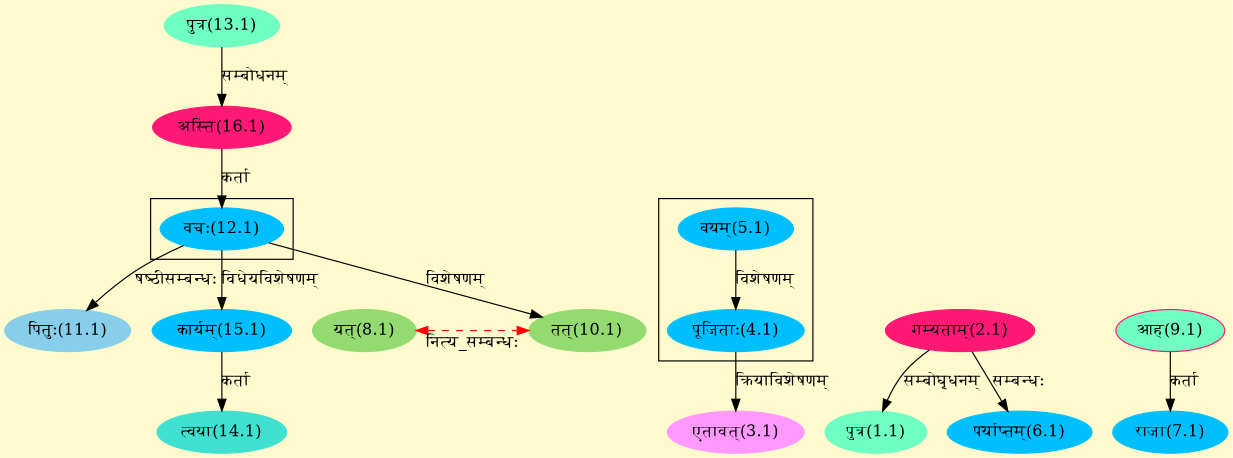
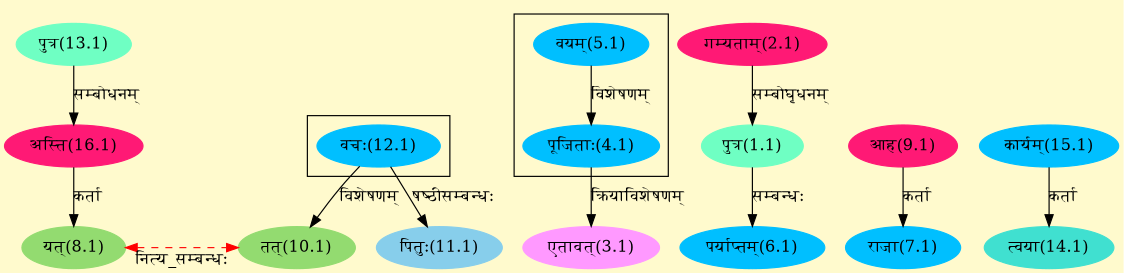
(222, 172) -> (74, 191)
(222, 274) -> none
(1170, 331) -> (903, 146)
(987, 376) -> (752, 191)
